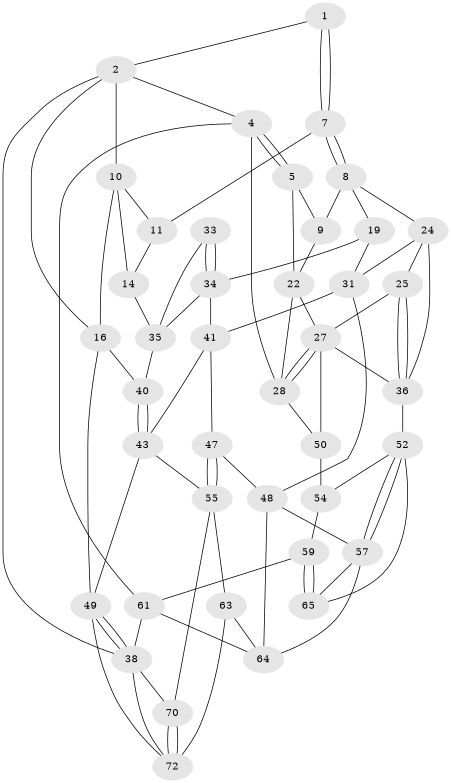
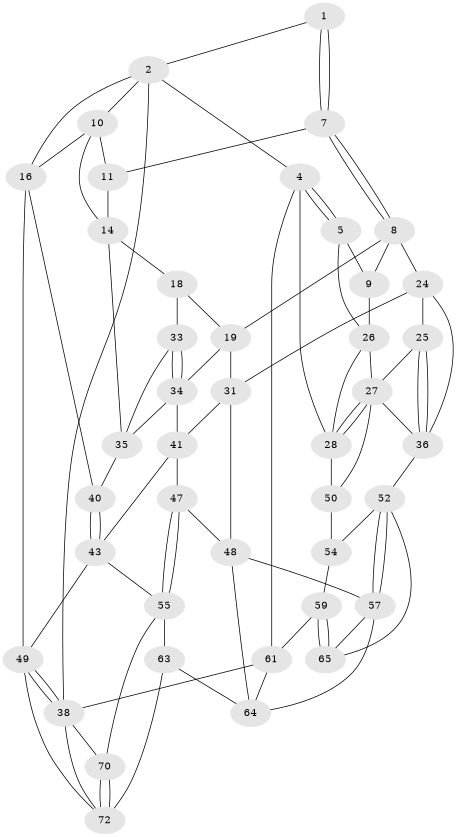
none -> (177, 284)
(294, 284) -> (369, 338)
